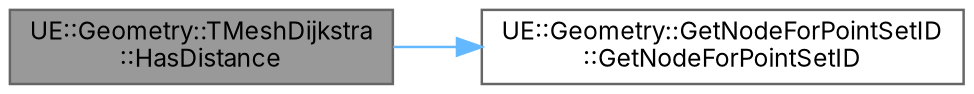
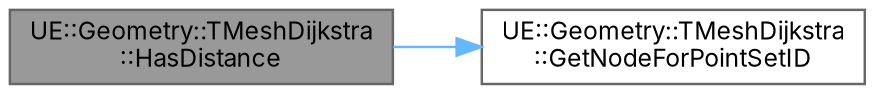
(723, 47) -> (673, 47)
